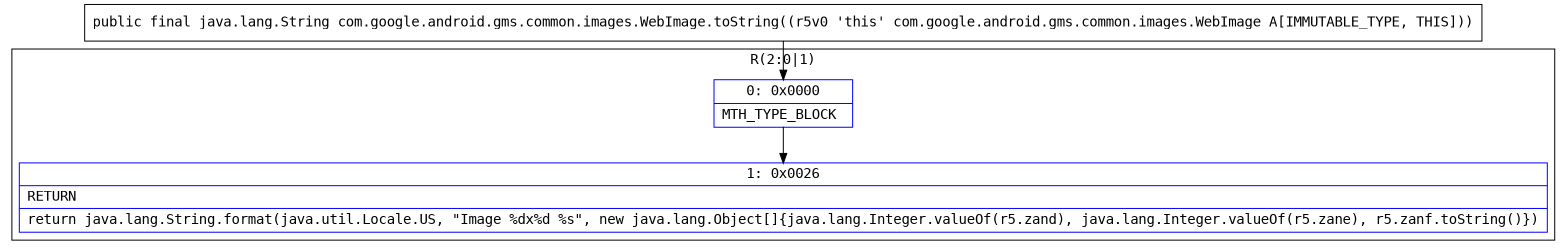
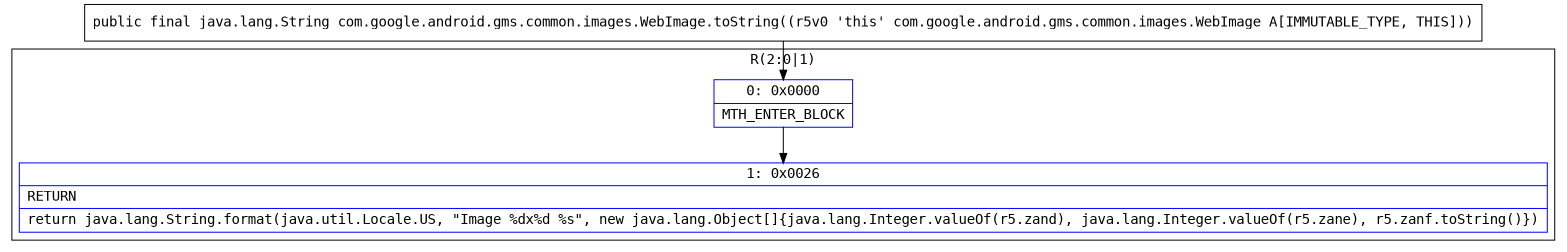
(779, 115) -> (783, 115)
